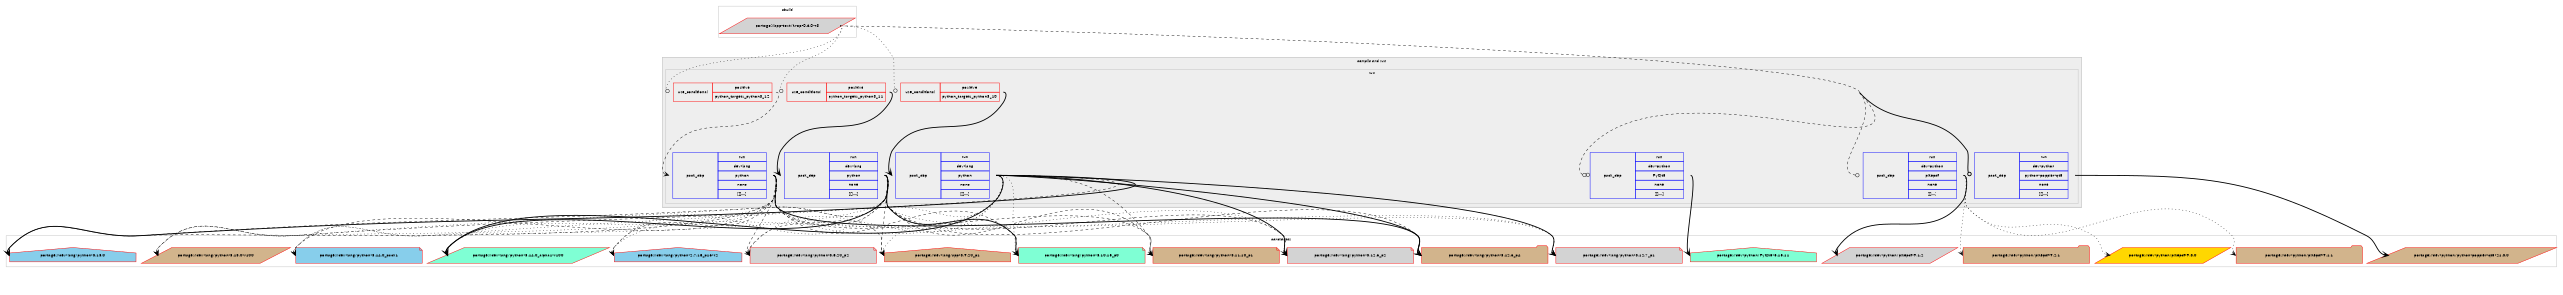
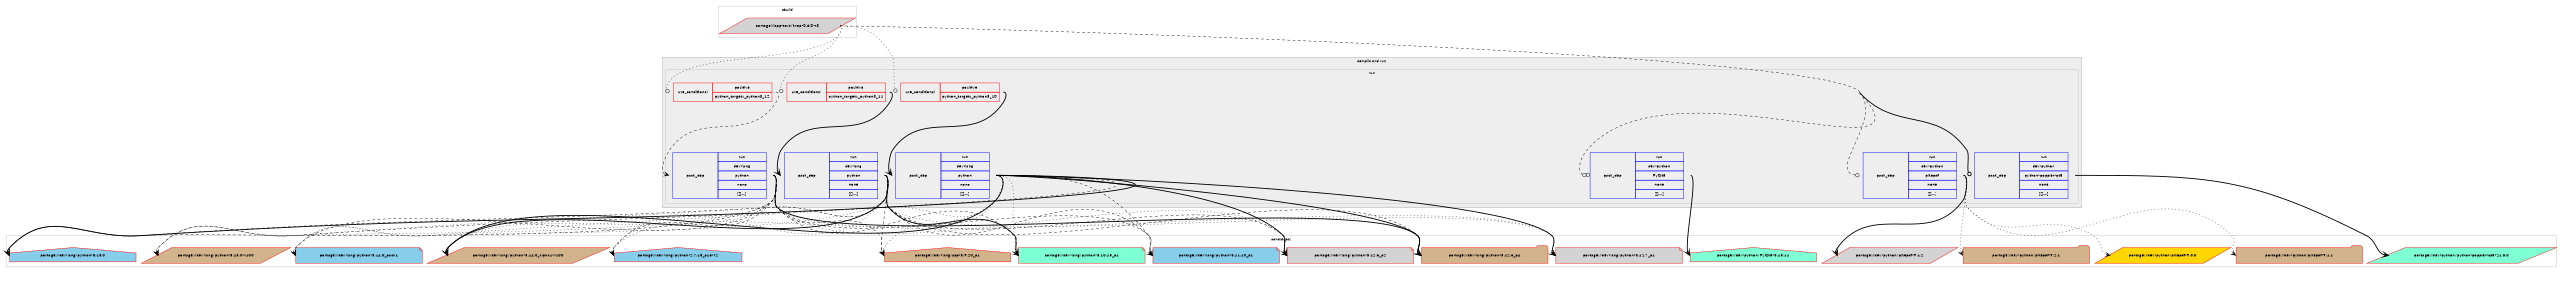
(518, 255) -> (518, 255)
(813, 255) -> none
(1082, 255) -> (1082, 255)
(1216, 255) -> (1216, 255)
(2462, 255) -> (2462, 255)
